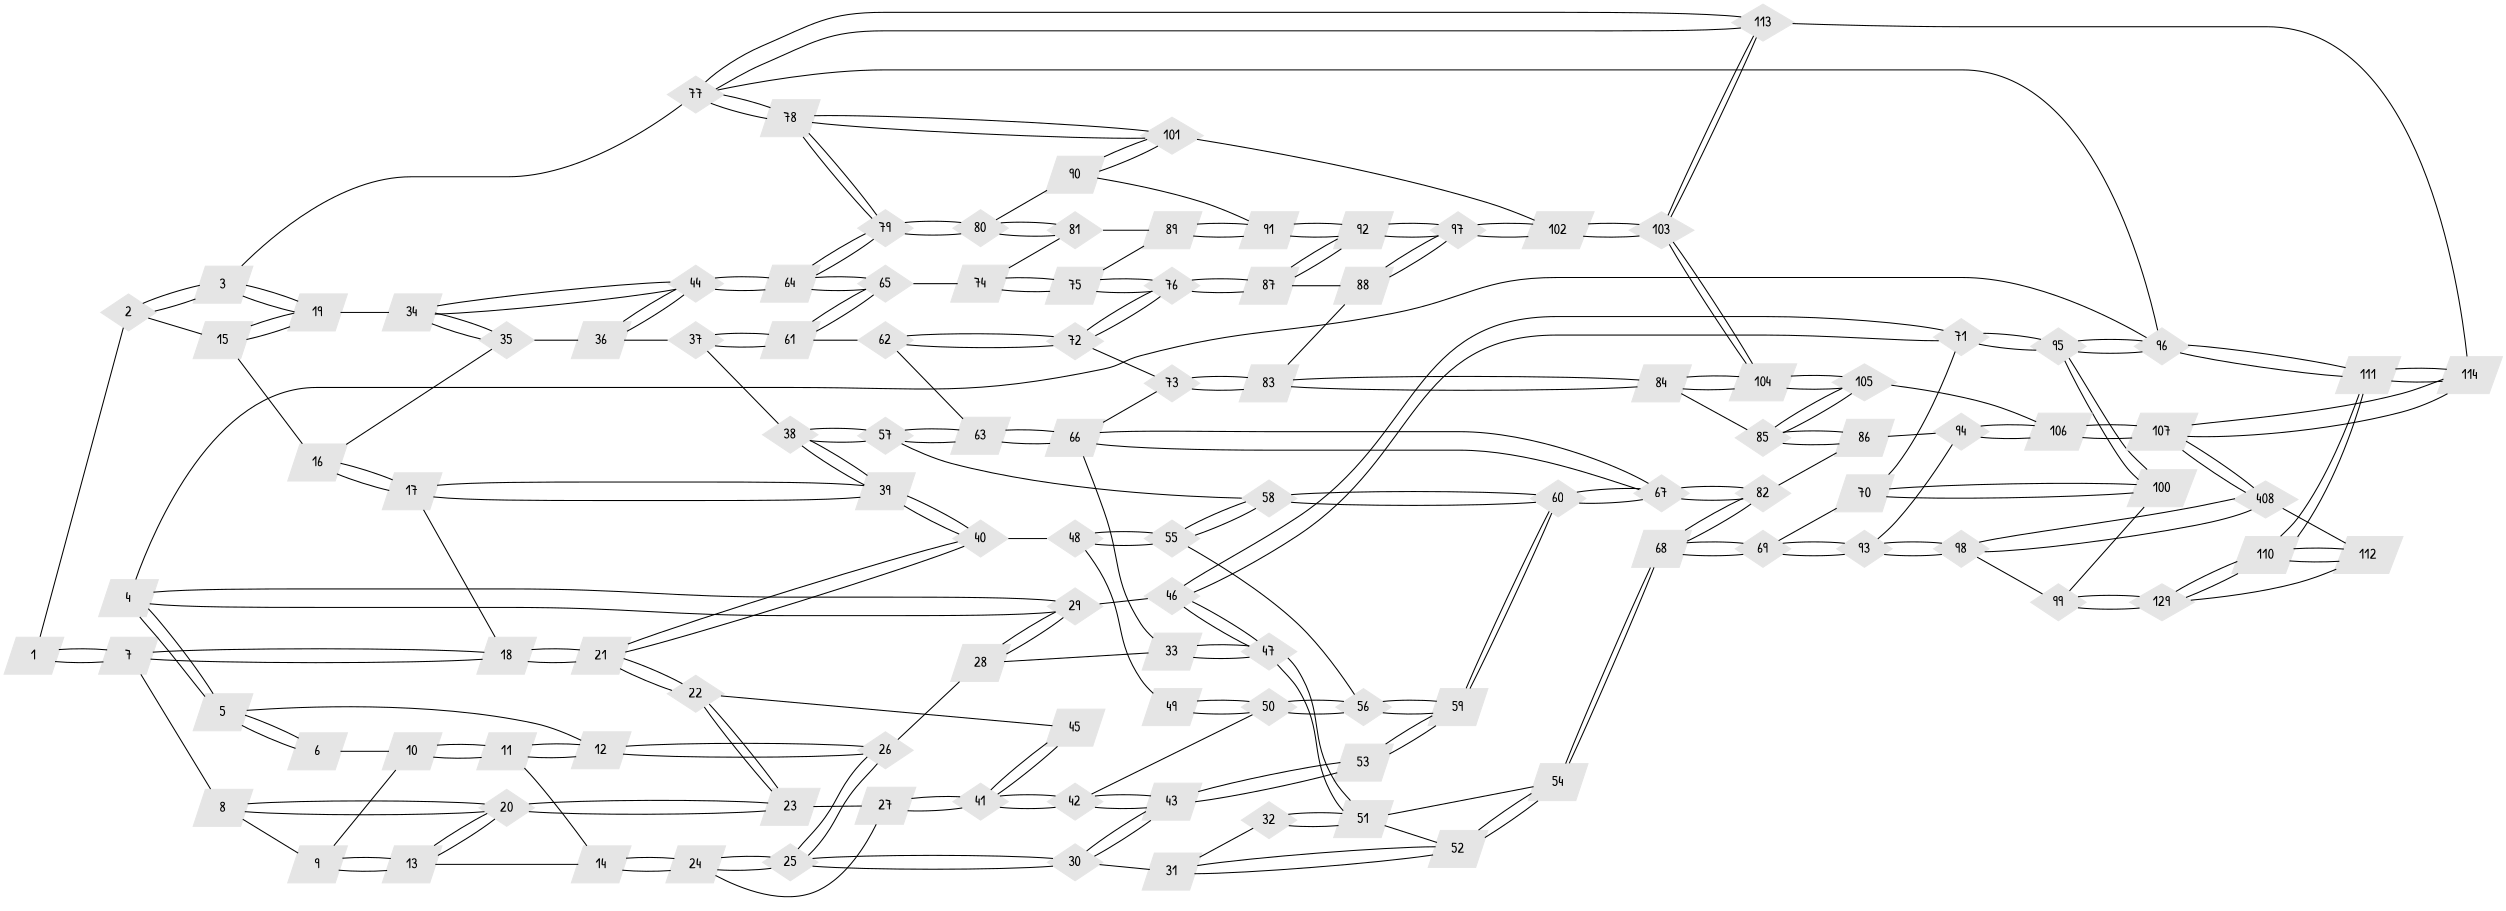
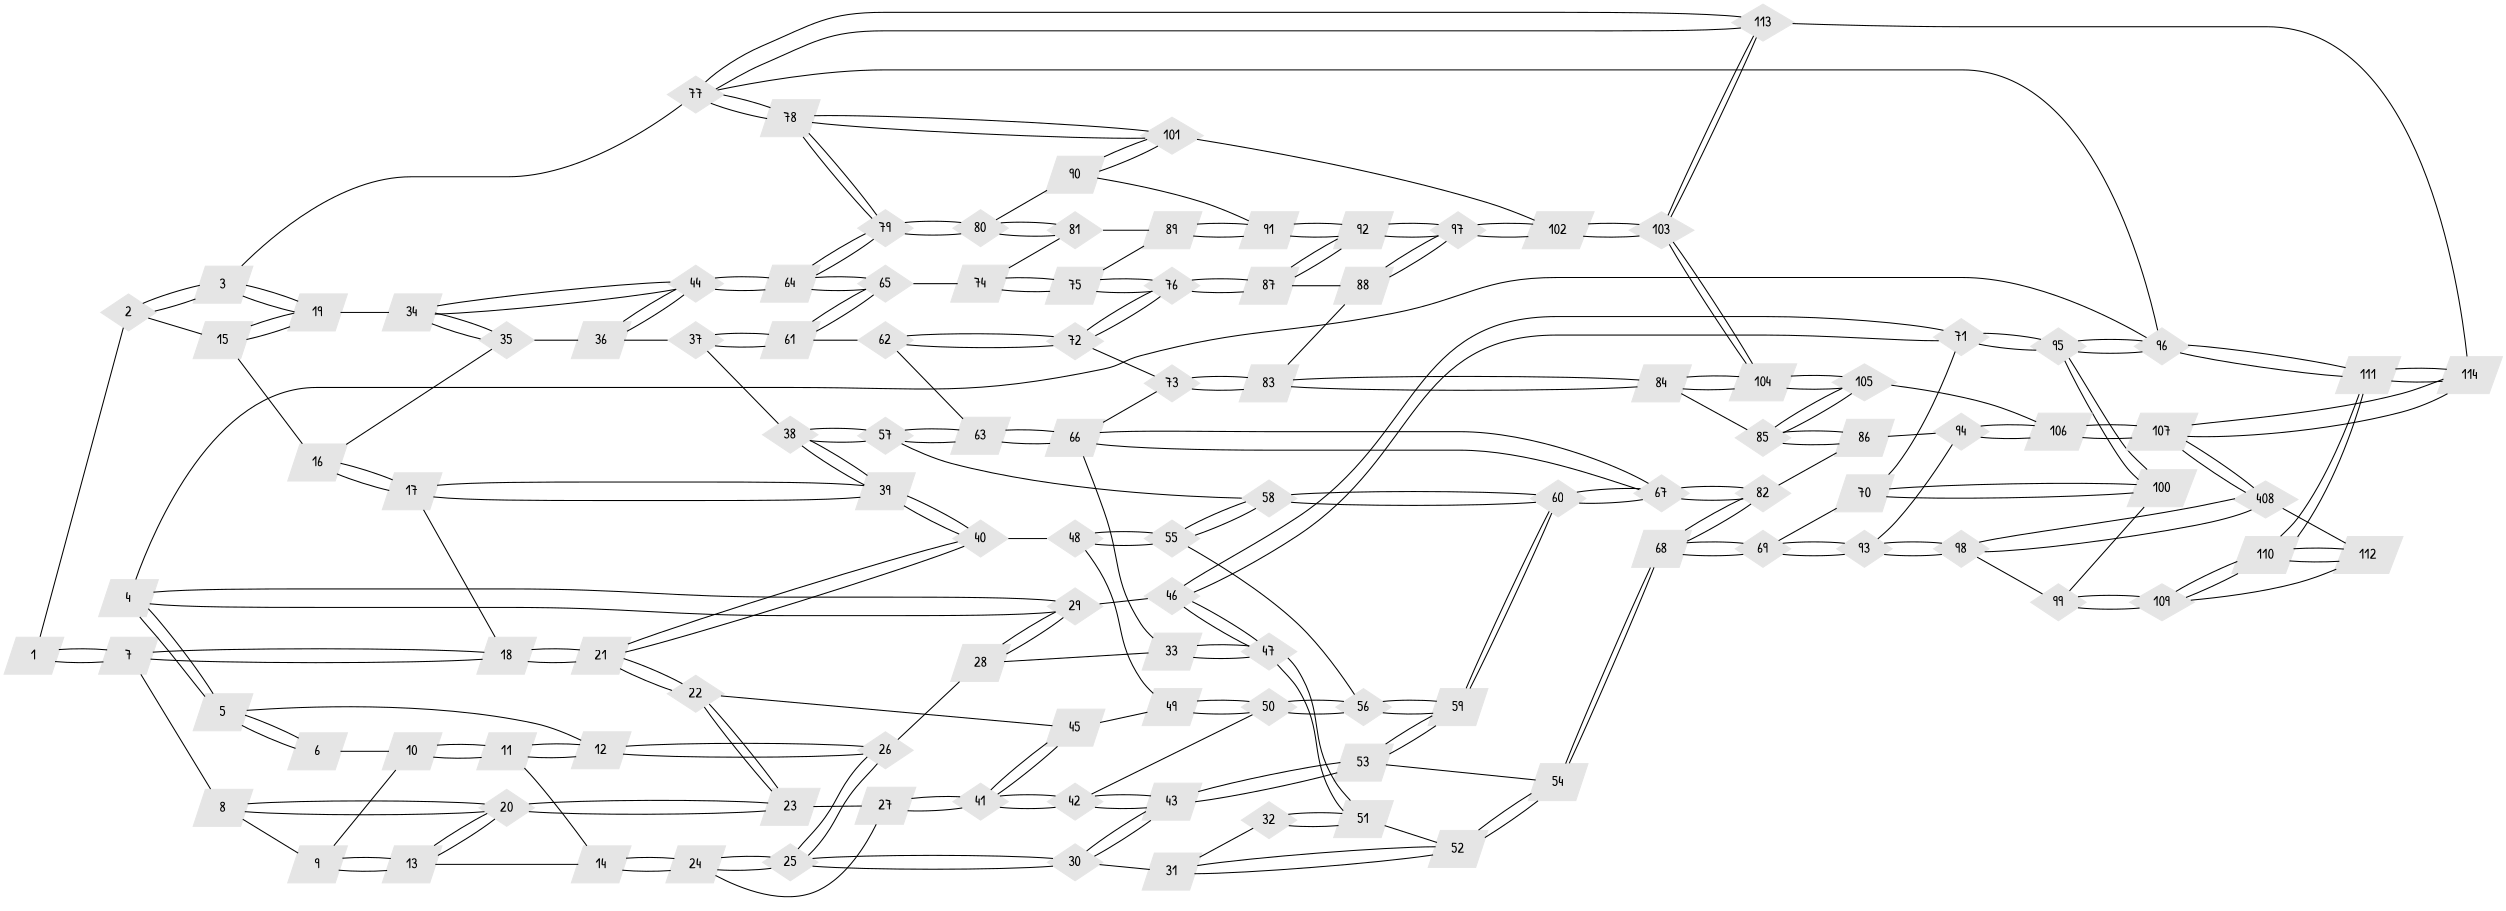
(2162, 602) -> (2162, 602)
none -> (1124, 717)
(1461, 801) -> (1461, 772)
